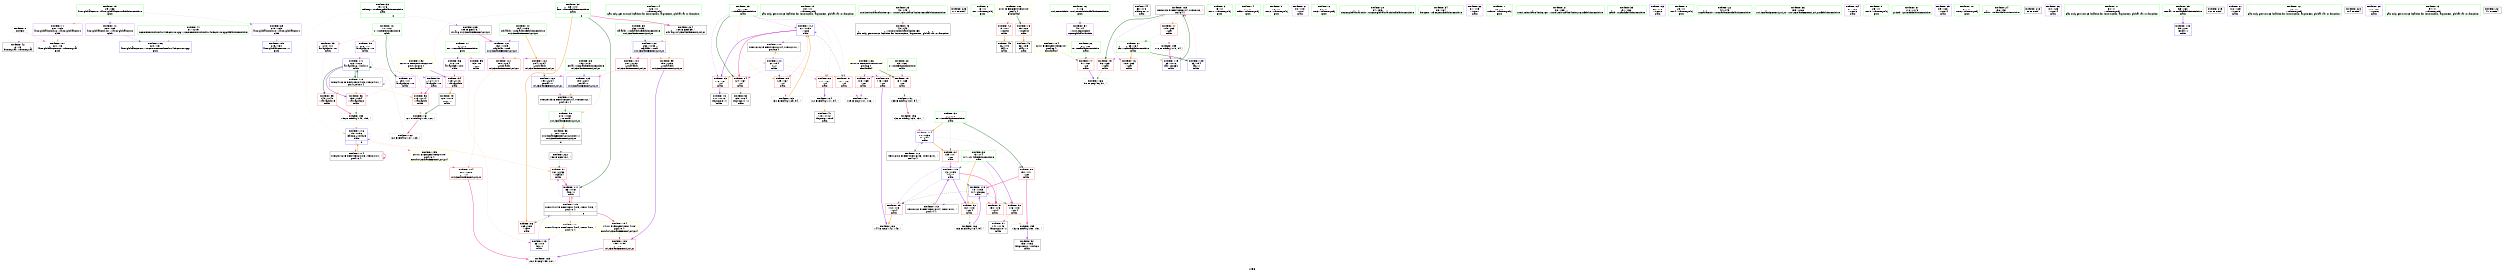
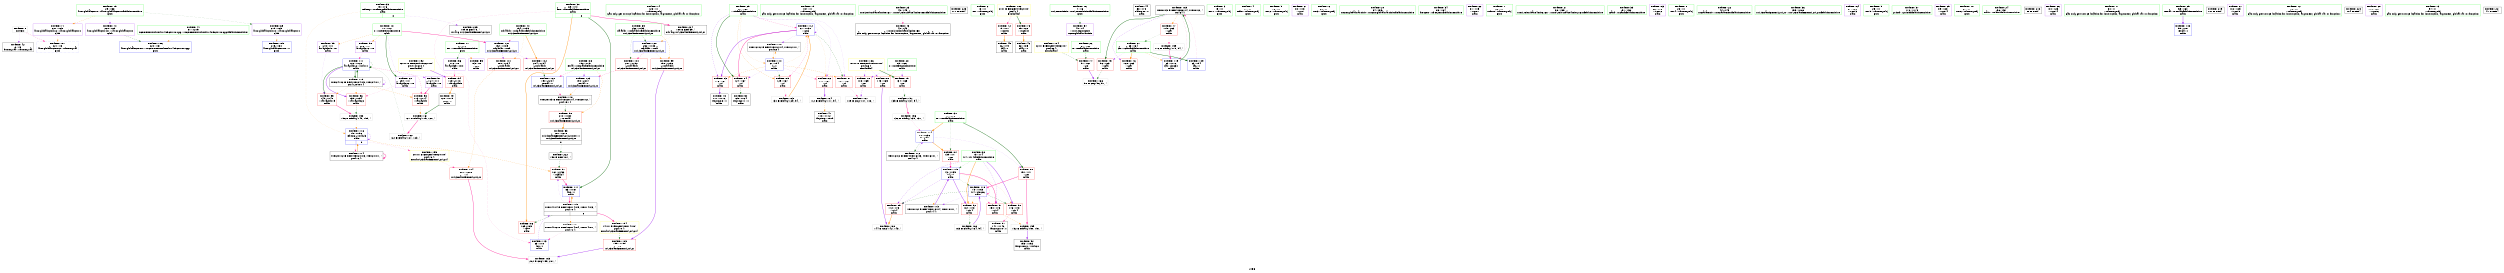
(484, 37) -> (443, 36)
(565, 117) -> (565, 117)
(570, 227) -> (570, 227)
